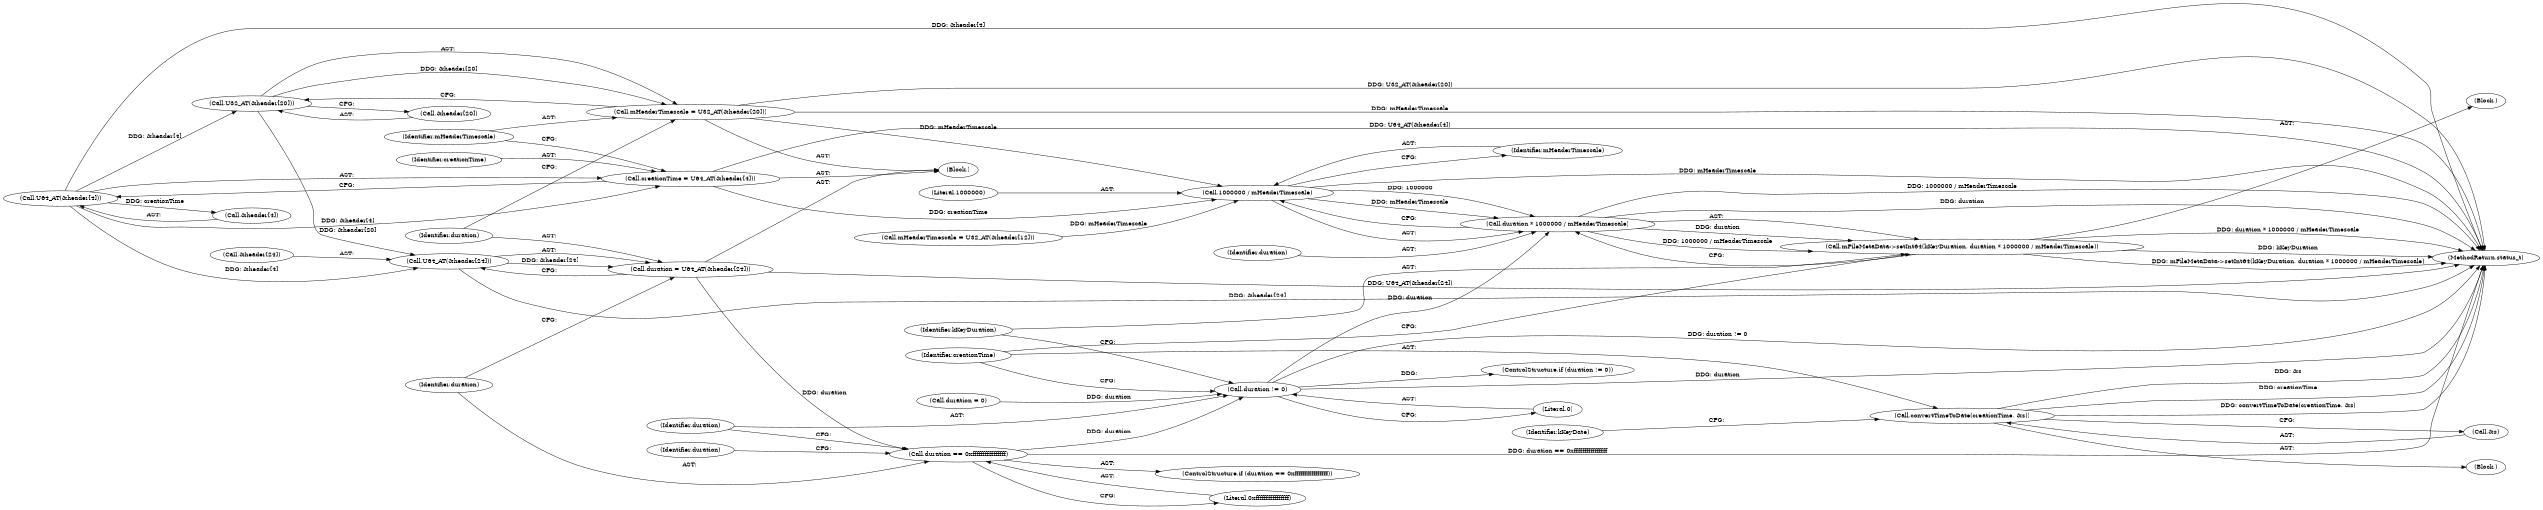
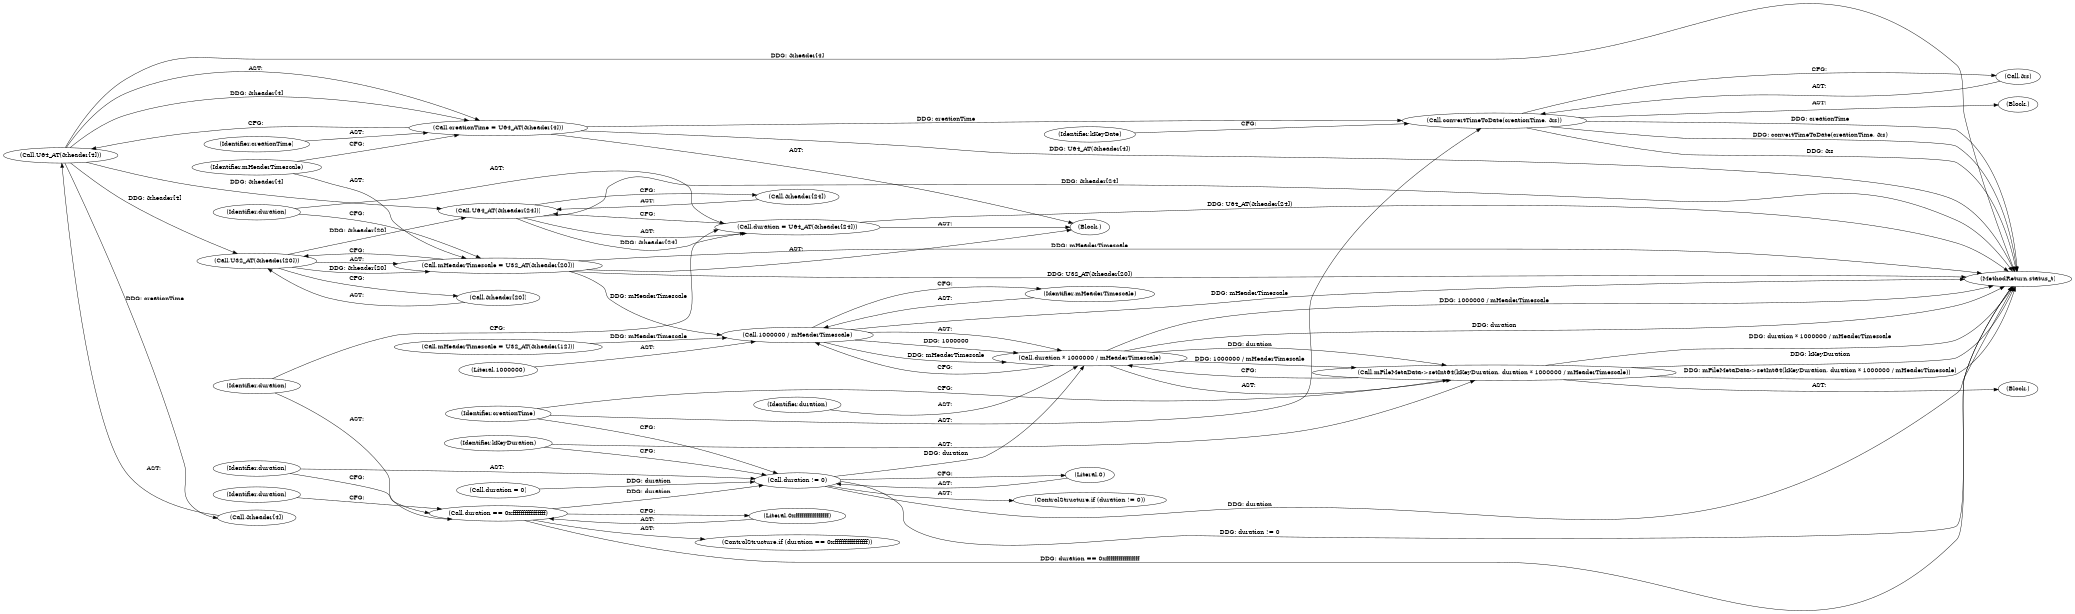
none -> (643, 194)
(961, 219) -> (992, 122)
(1410, 374) -> (946, 493)
(785, 381) -> none
